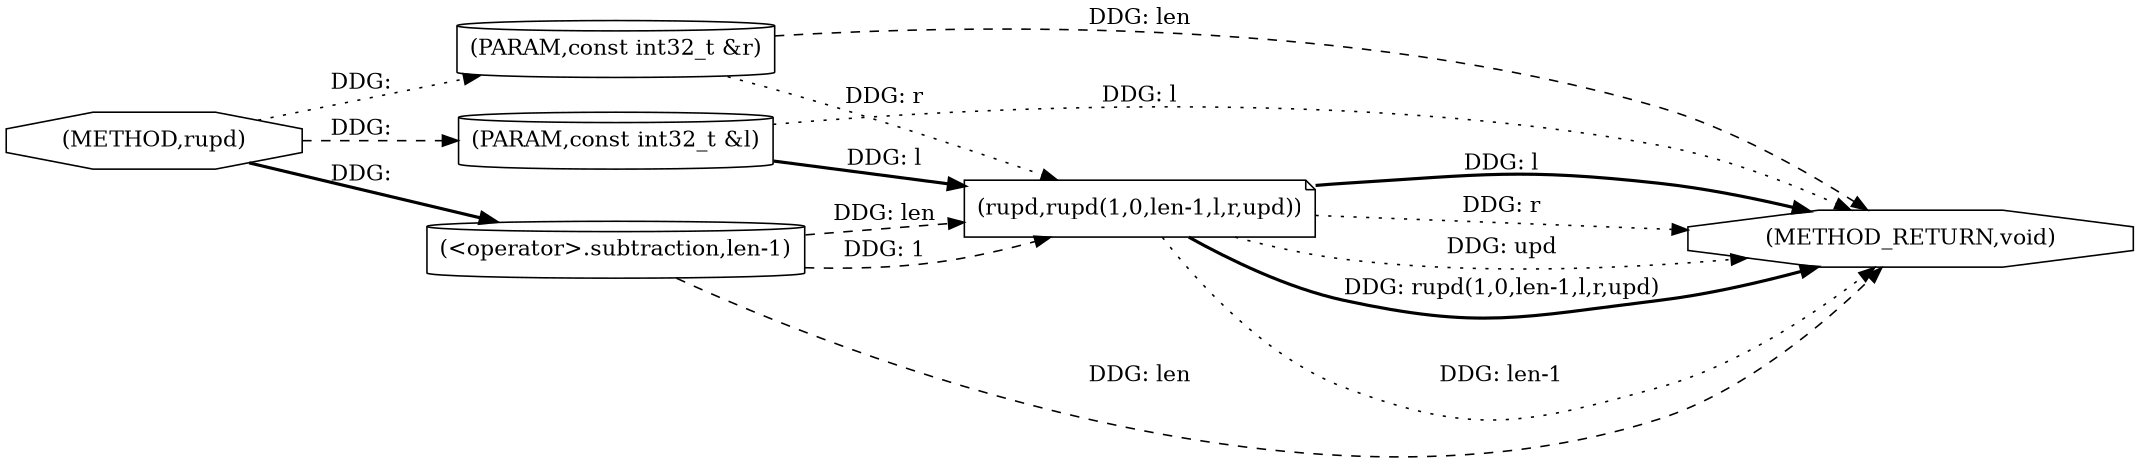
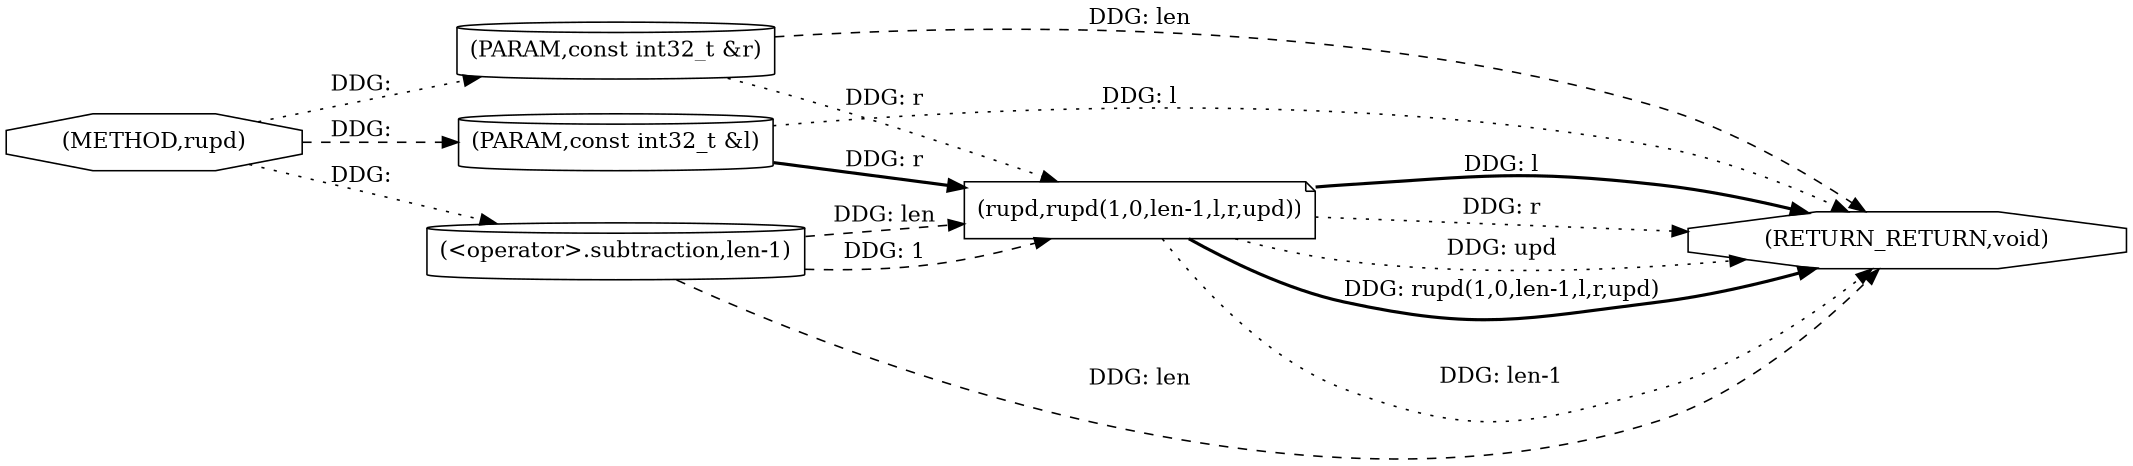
(885, 159) -> (885, 160)
(365, 190) -> (365, 192)
(1911, 239) -> (1907, 240)
